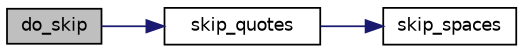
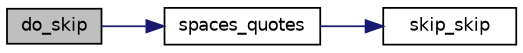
(242, 26) -> (242, 26)
(450, 26) -> (450, 26)
